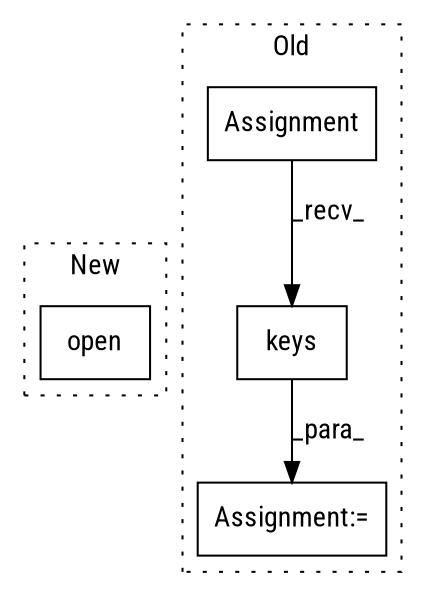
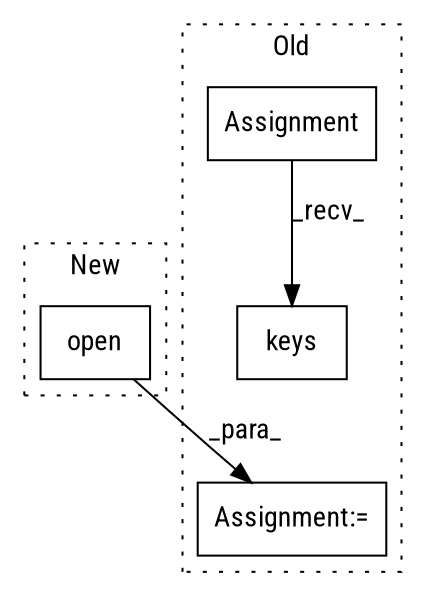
(292, 421) -> (197, 436)
